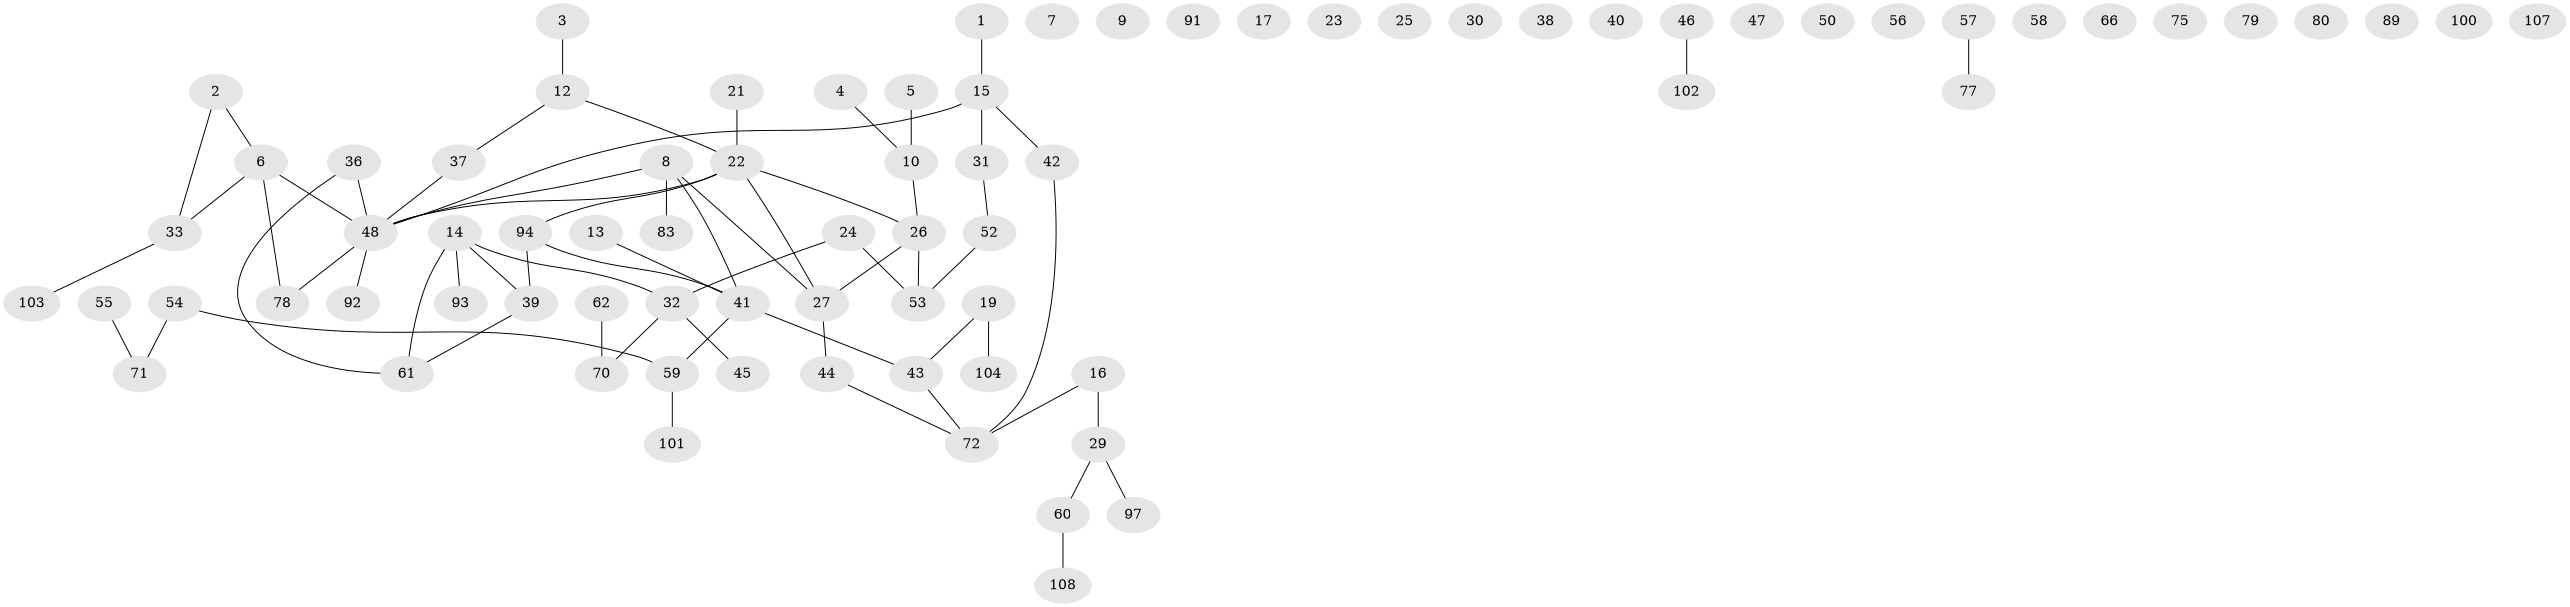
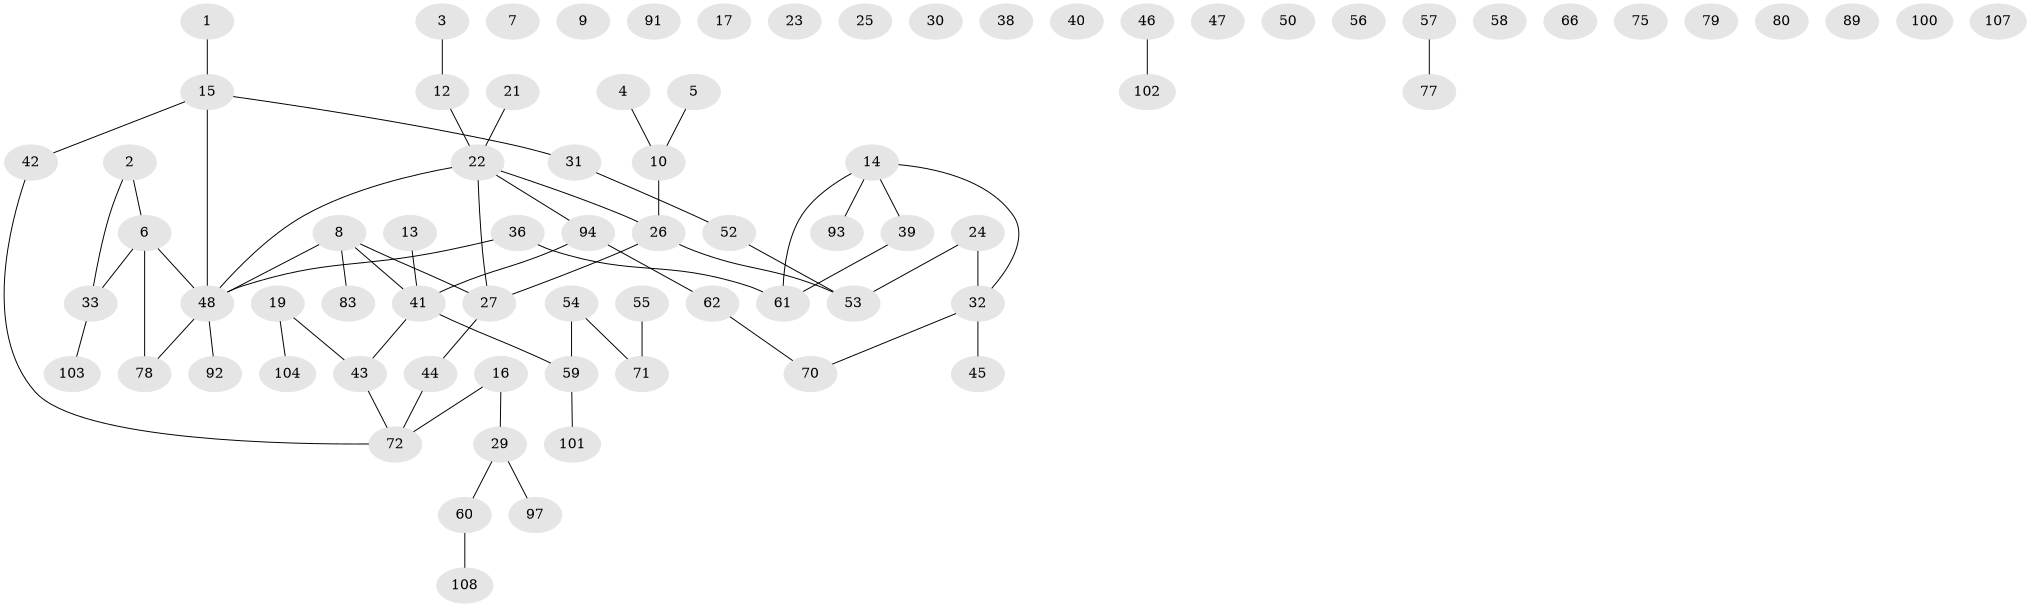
(459, 163) -> none
(528, 268) -> (638, 261)
